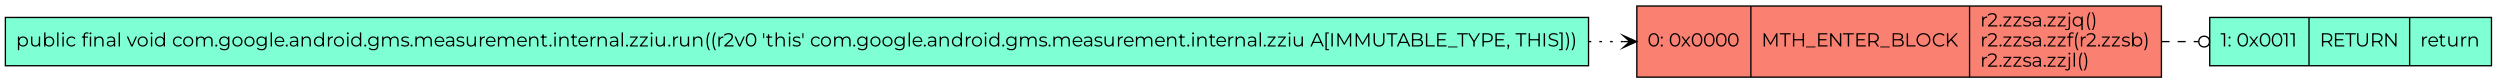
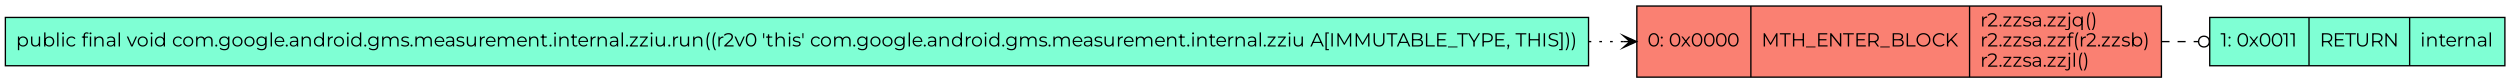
(2451, 41) -> (2457, 41)
